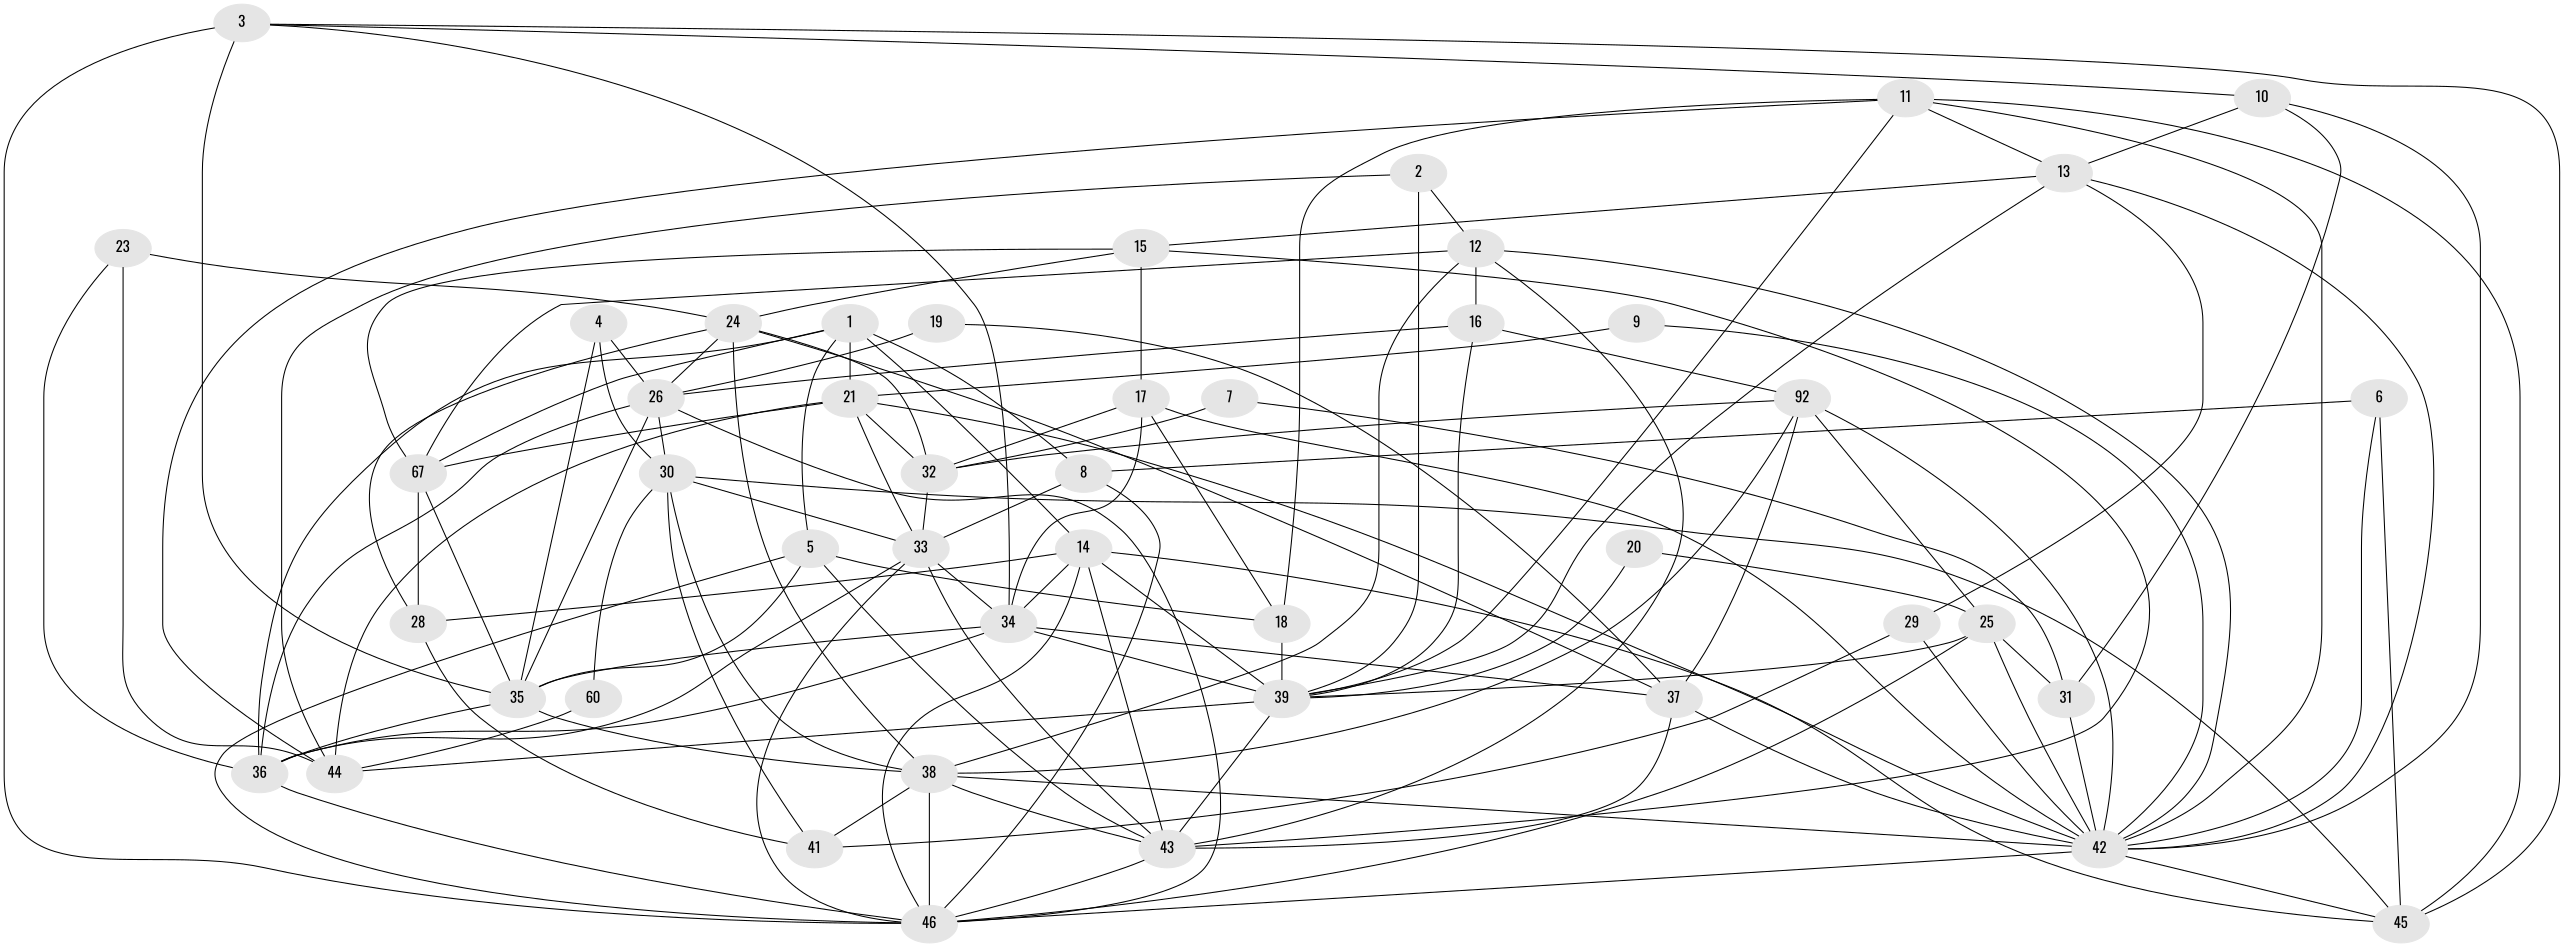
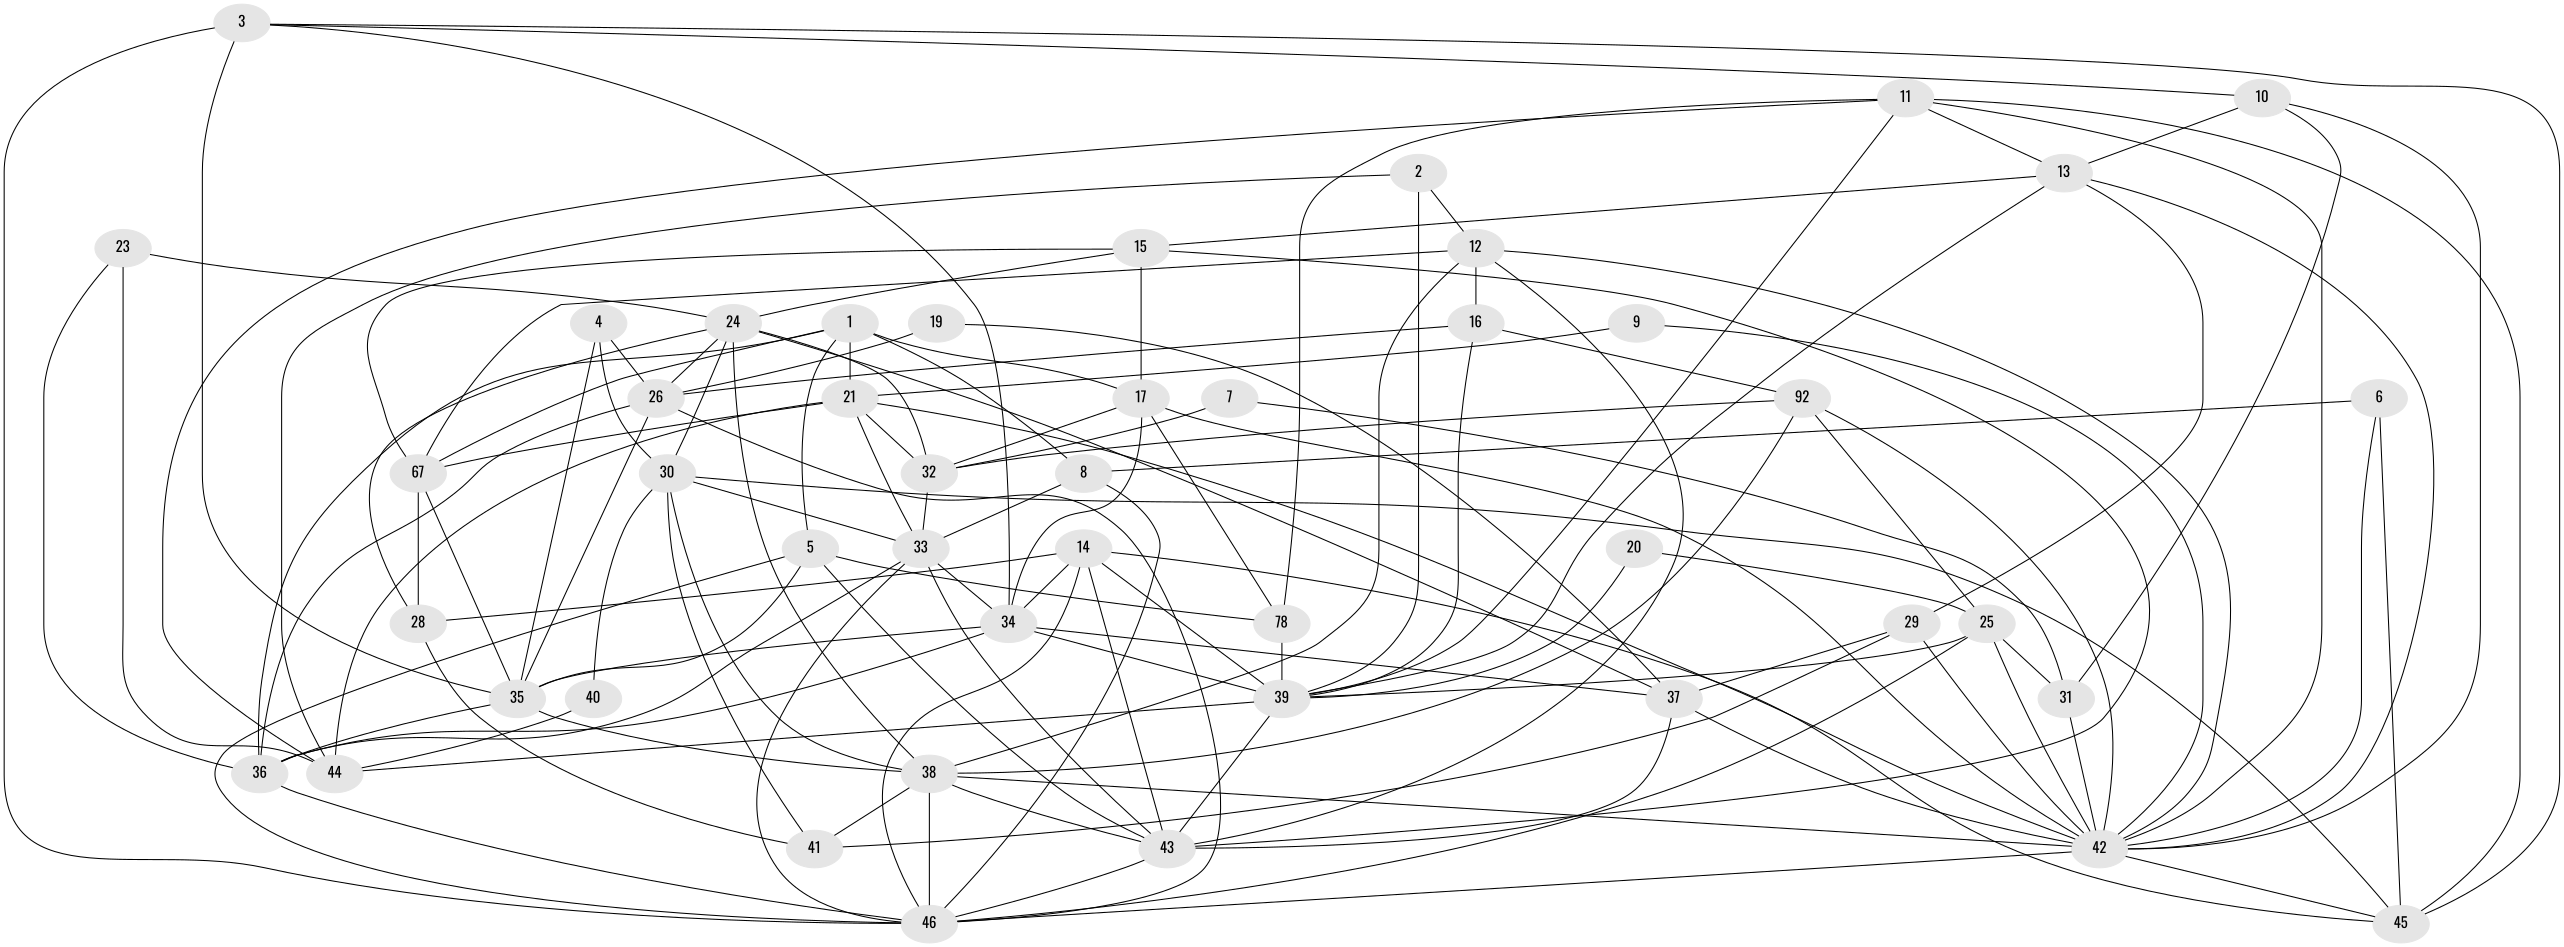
(970, 433) -> (971, 358)
(663, 442) -> (702, 399)
(1752, 554) -> (1802, 658)
(1282, 624) -> (1282, 624)
(593, 699) -> (593, 699)
